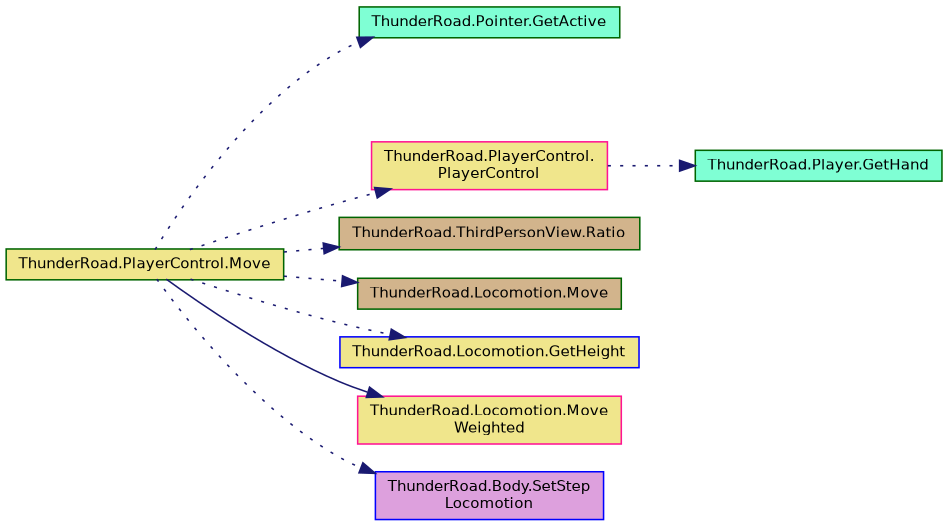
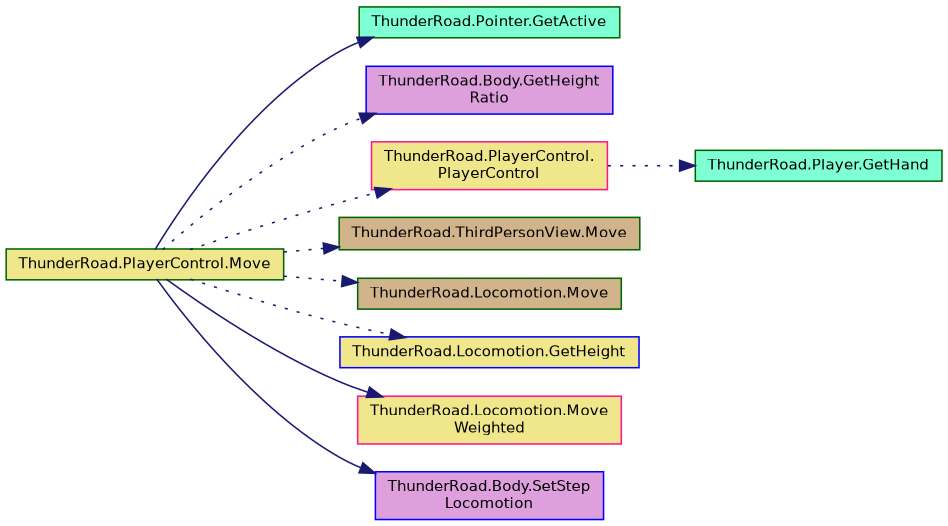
none -> (489, 90)
(243, 132) -> (243, 132)
(489, 234) -> (489, 234)
(248, 386) -> (248, 386)
